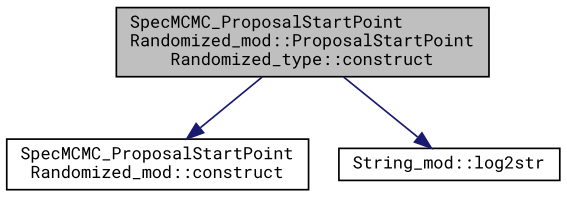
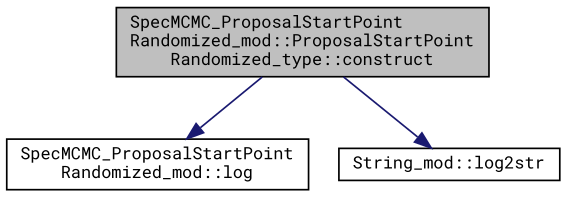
(158, 164) -> (158, 164)
